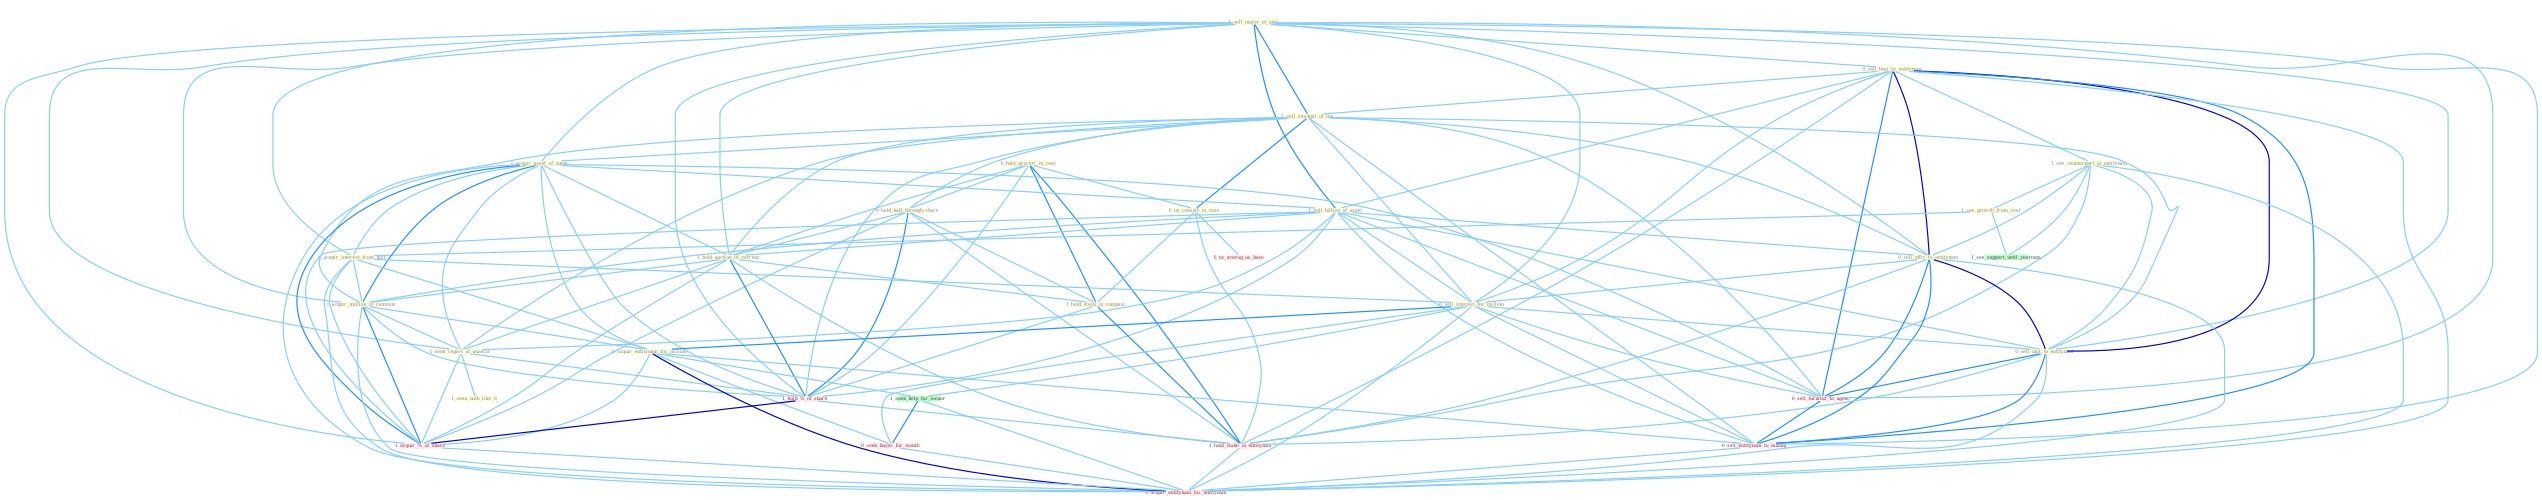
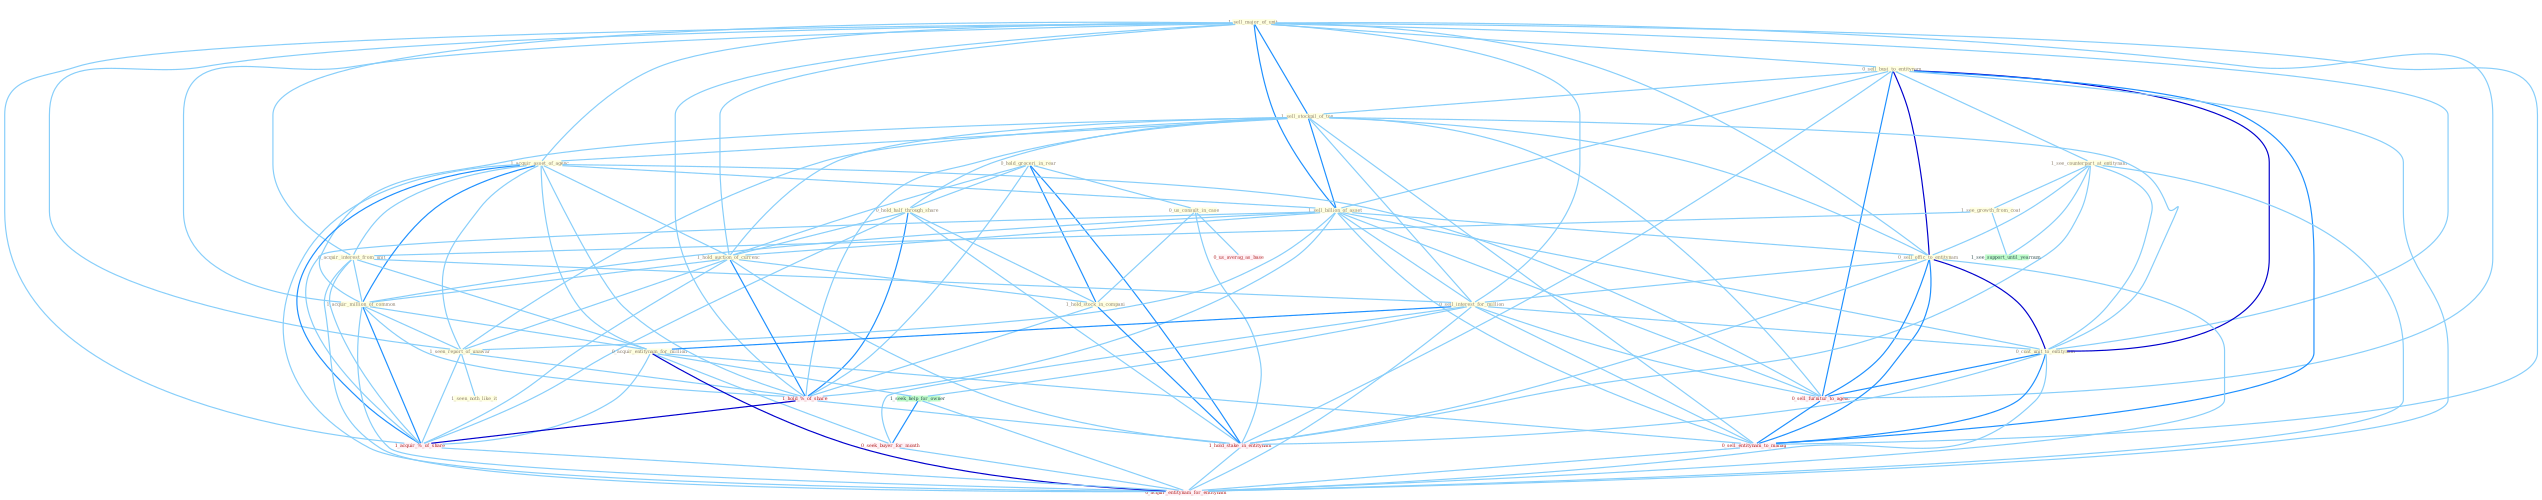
(1252, 163) -> (1322, 163)
(1683, 187) -> none
(2046, 351) -> (2046, 351)
